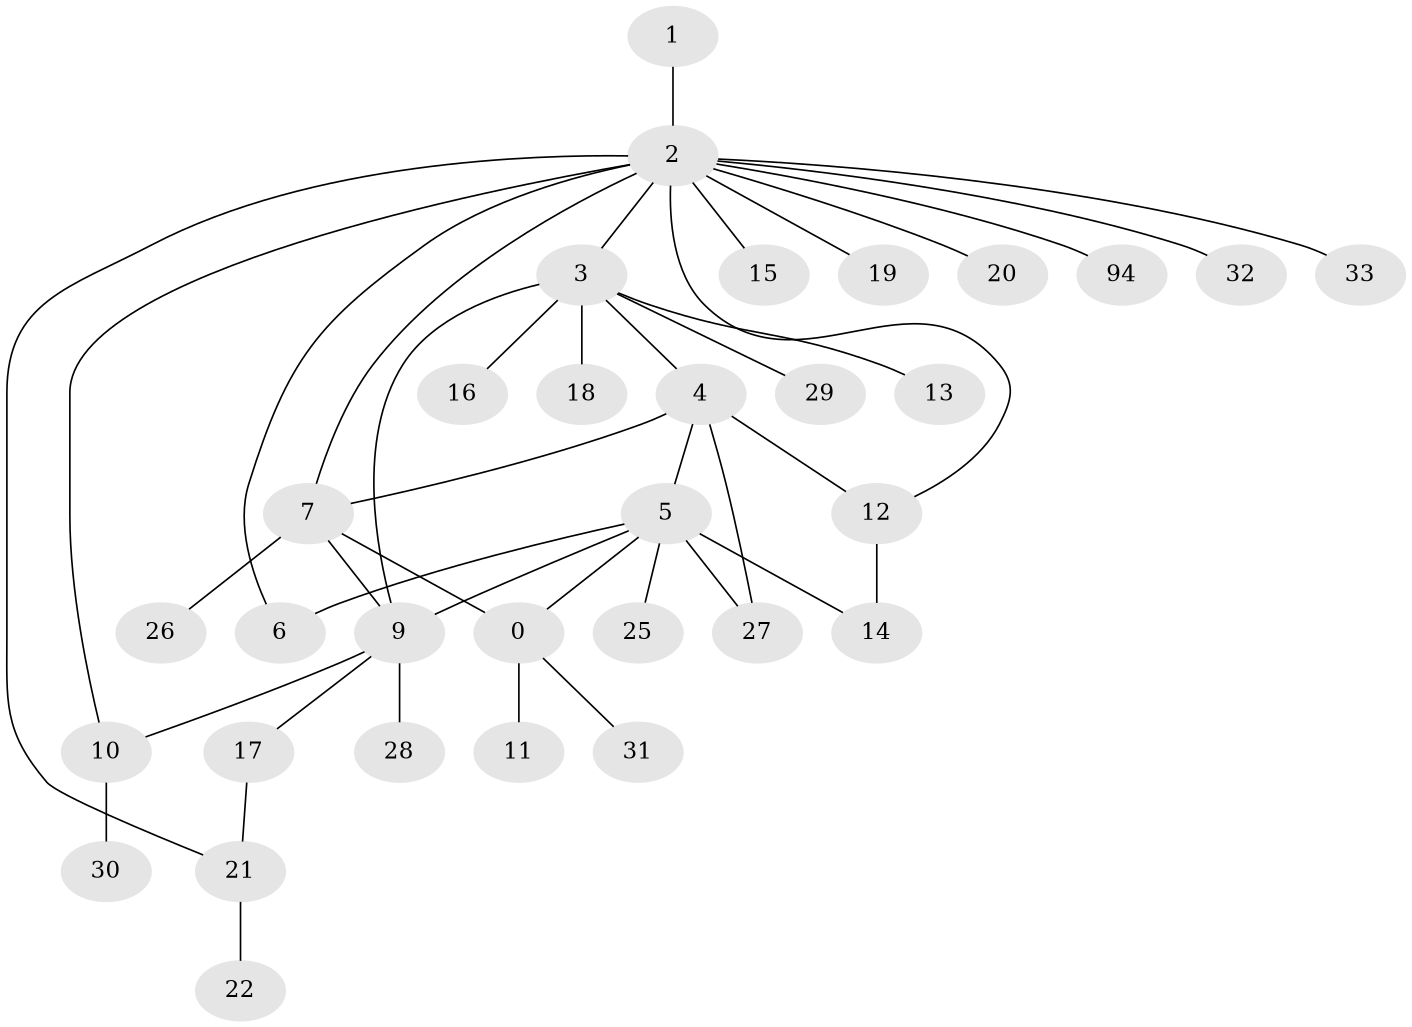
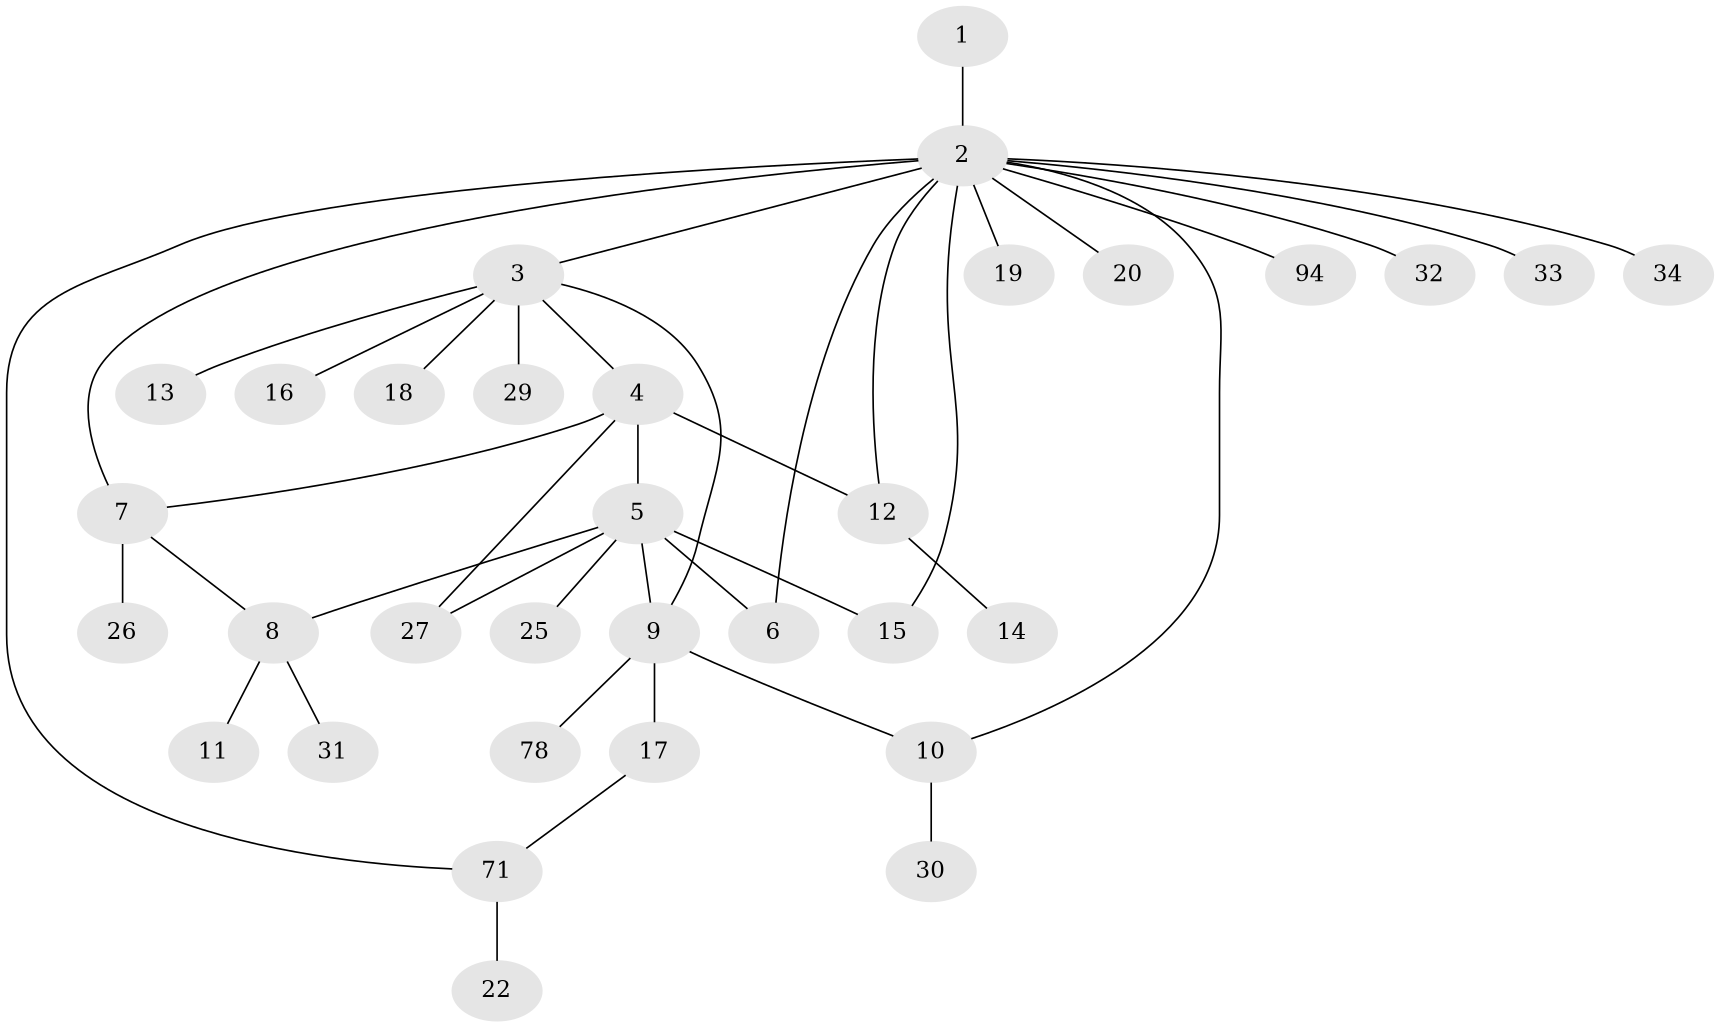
none -> (1669, 275)
(354, 573) -> none
(771, 573) -> (766, 572)
(519, 633) -> (273, 633)
(400, 752) -> (535, 752)
(241, 872) -> (497, 872)
